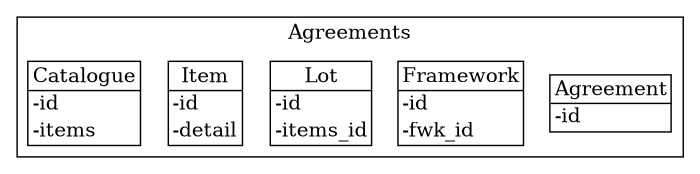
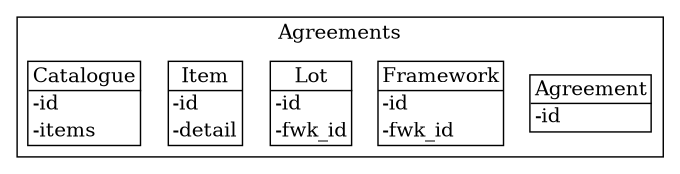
(322, 131) -> (312, 131)
